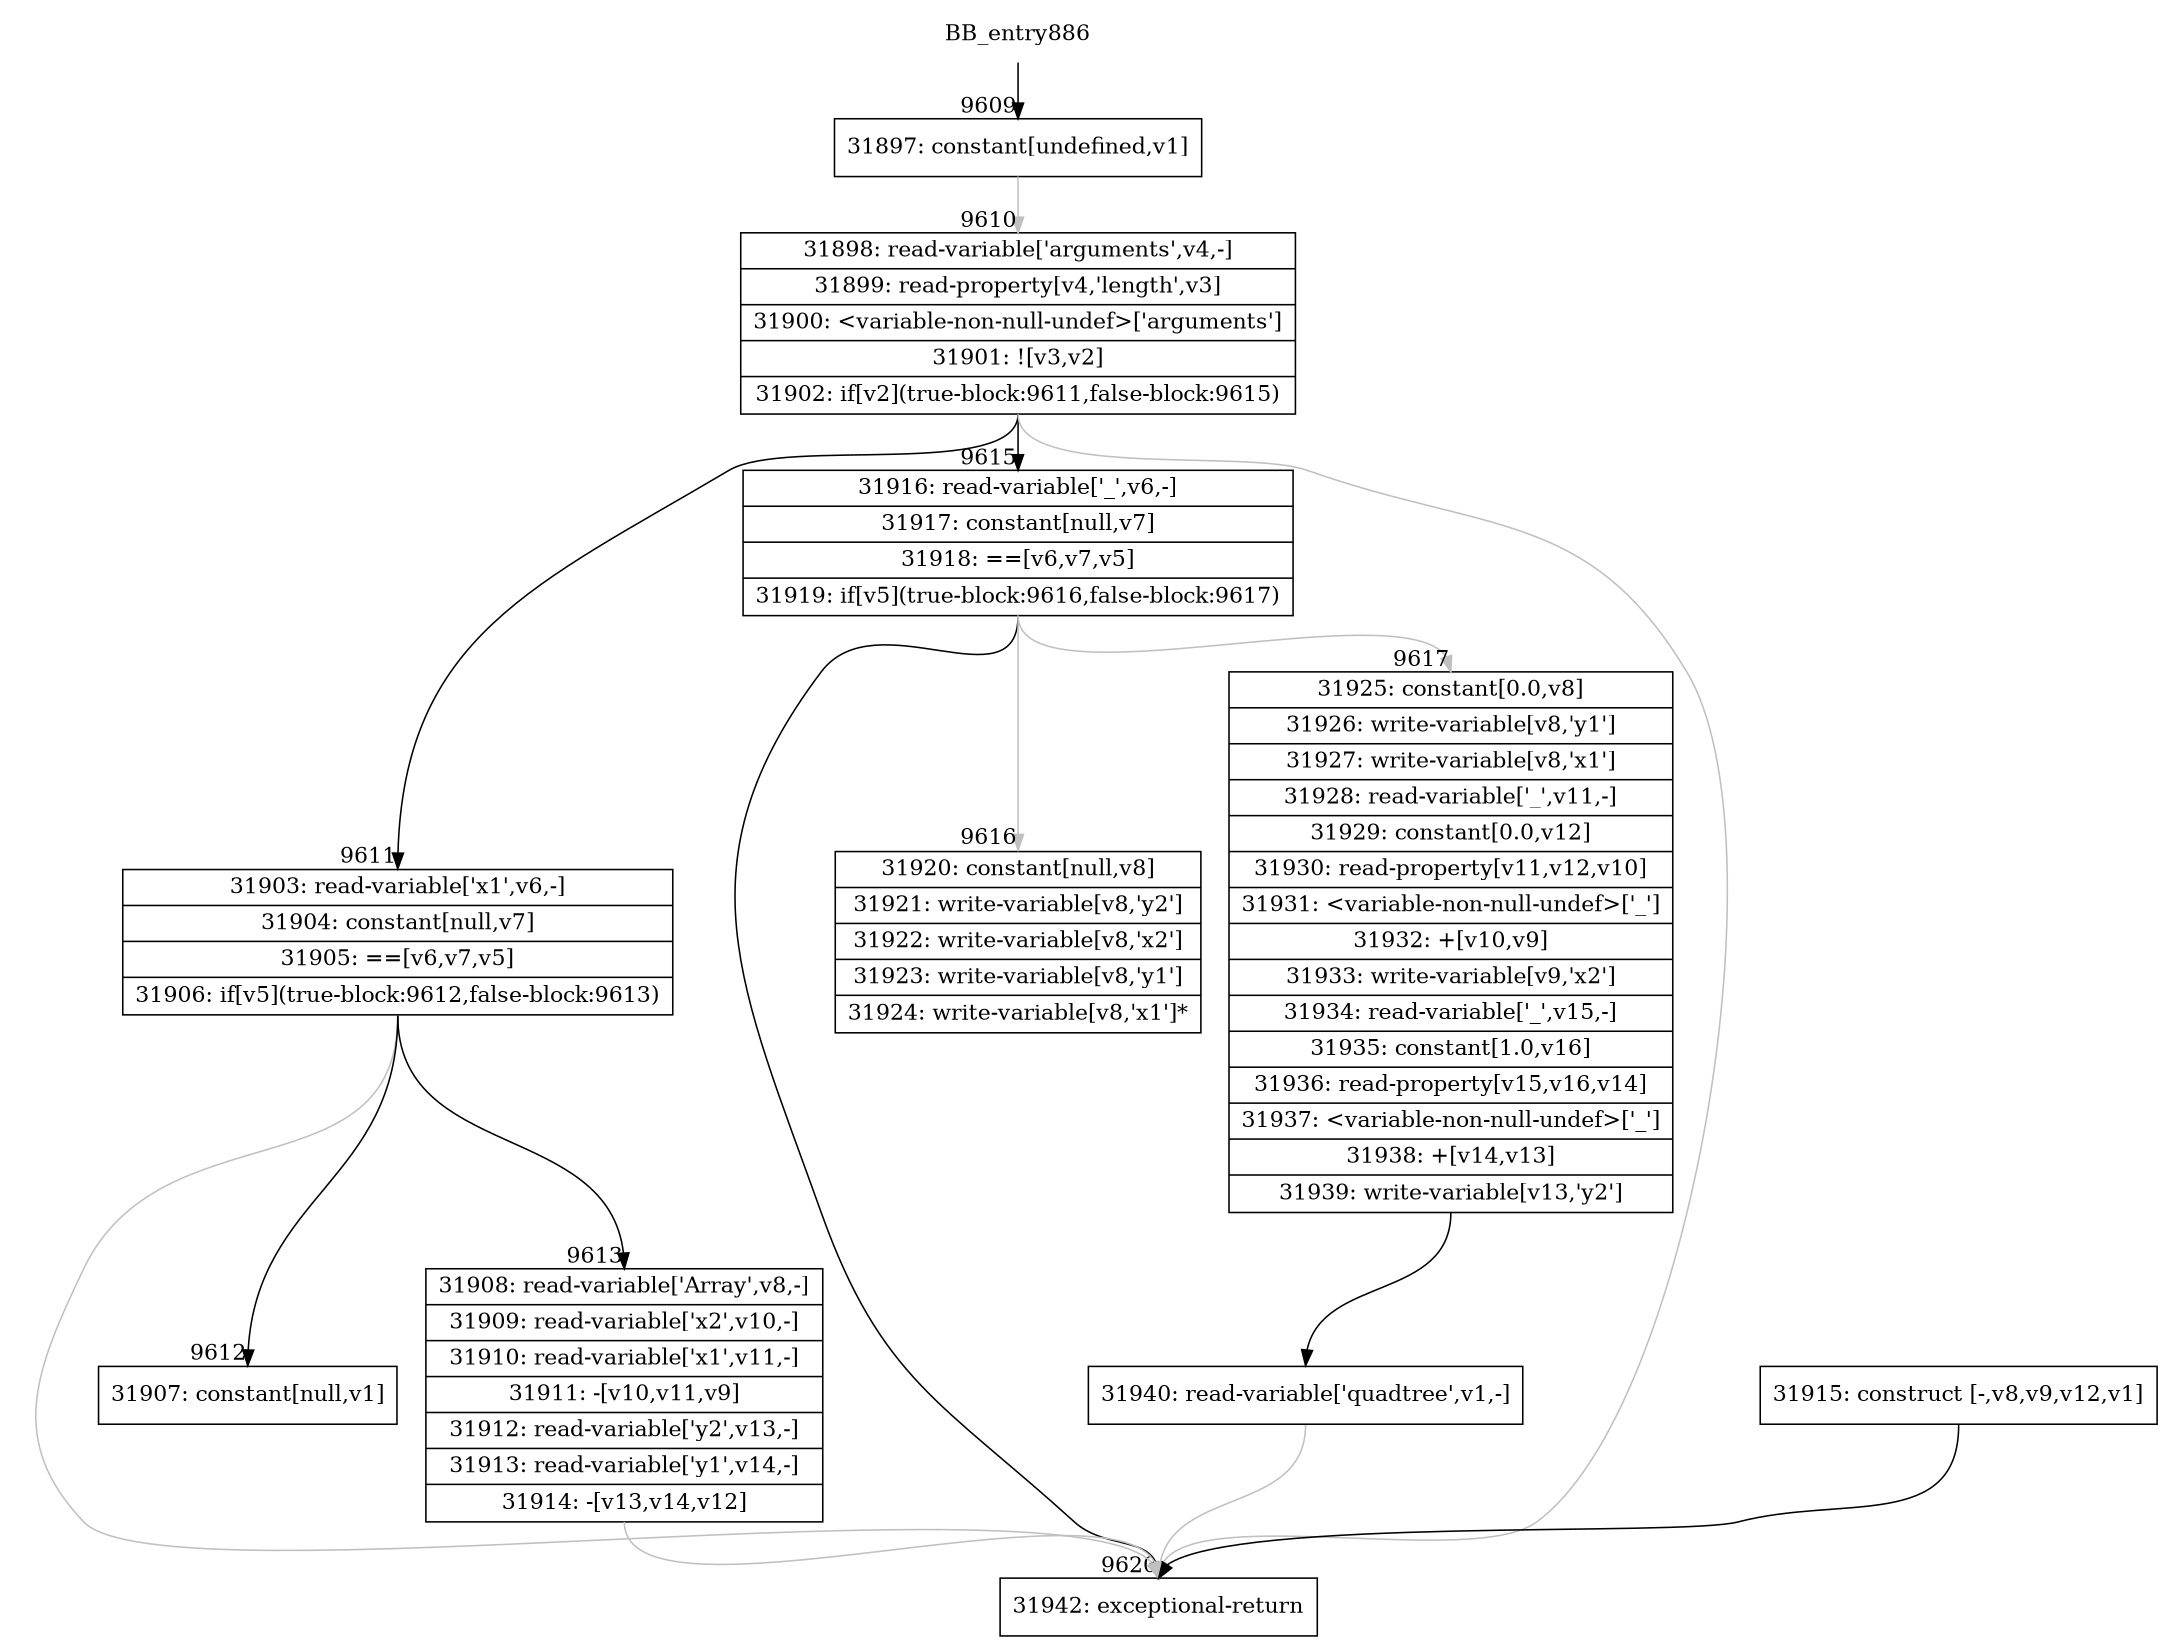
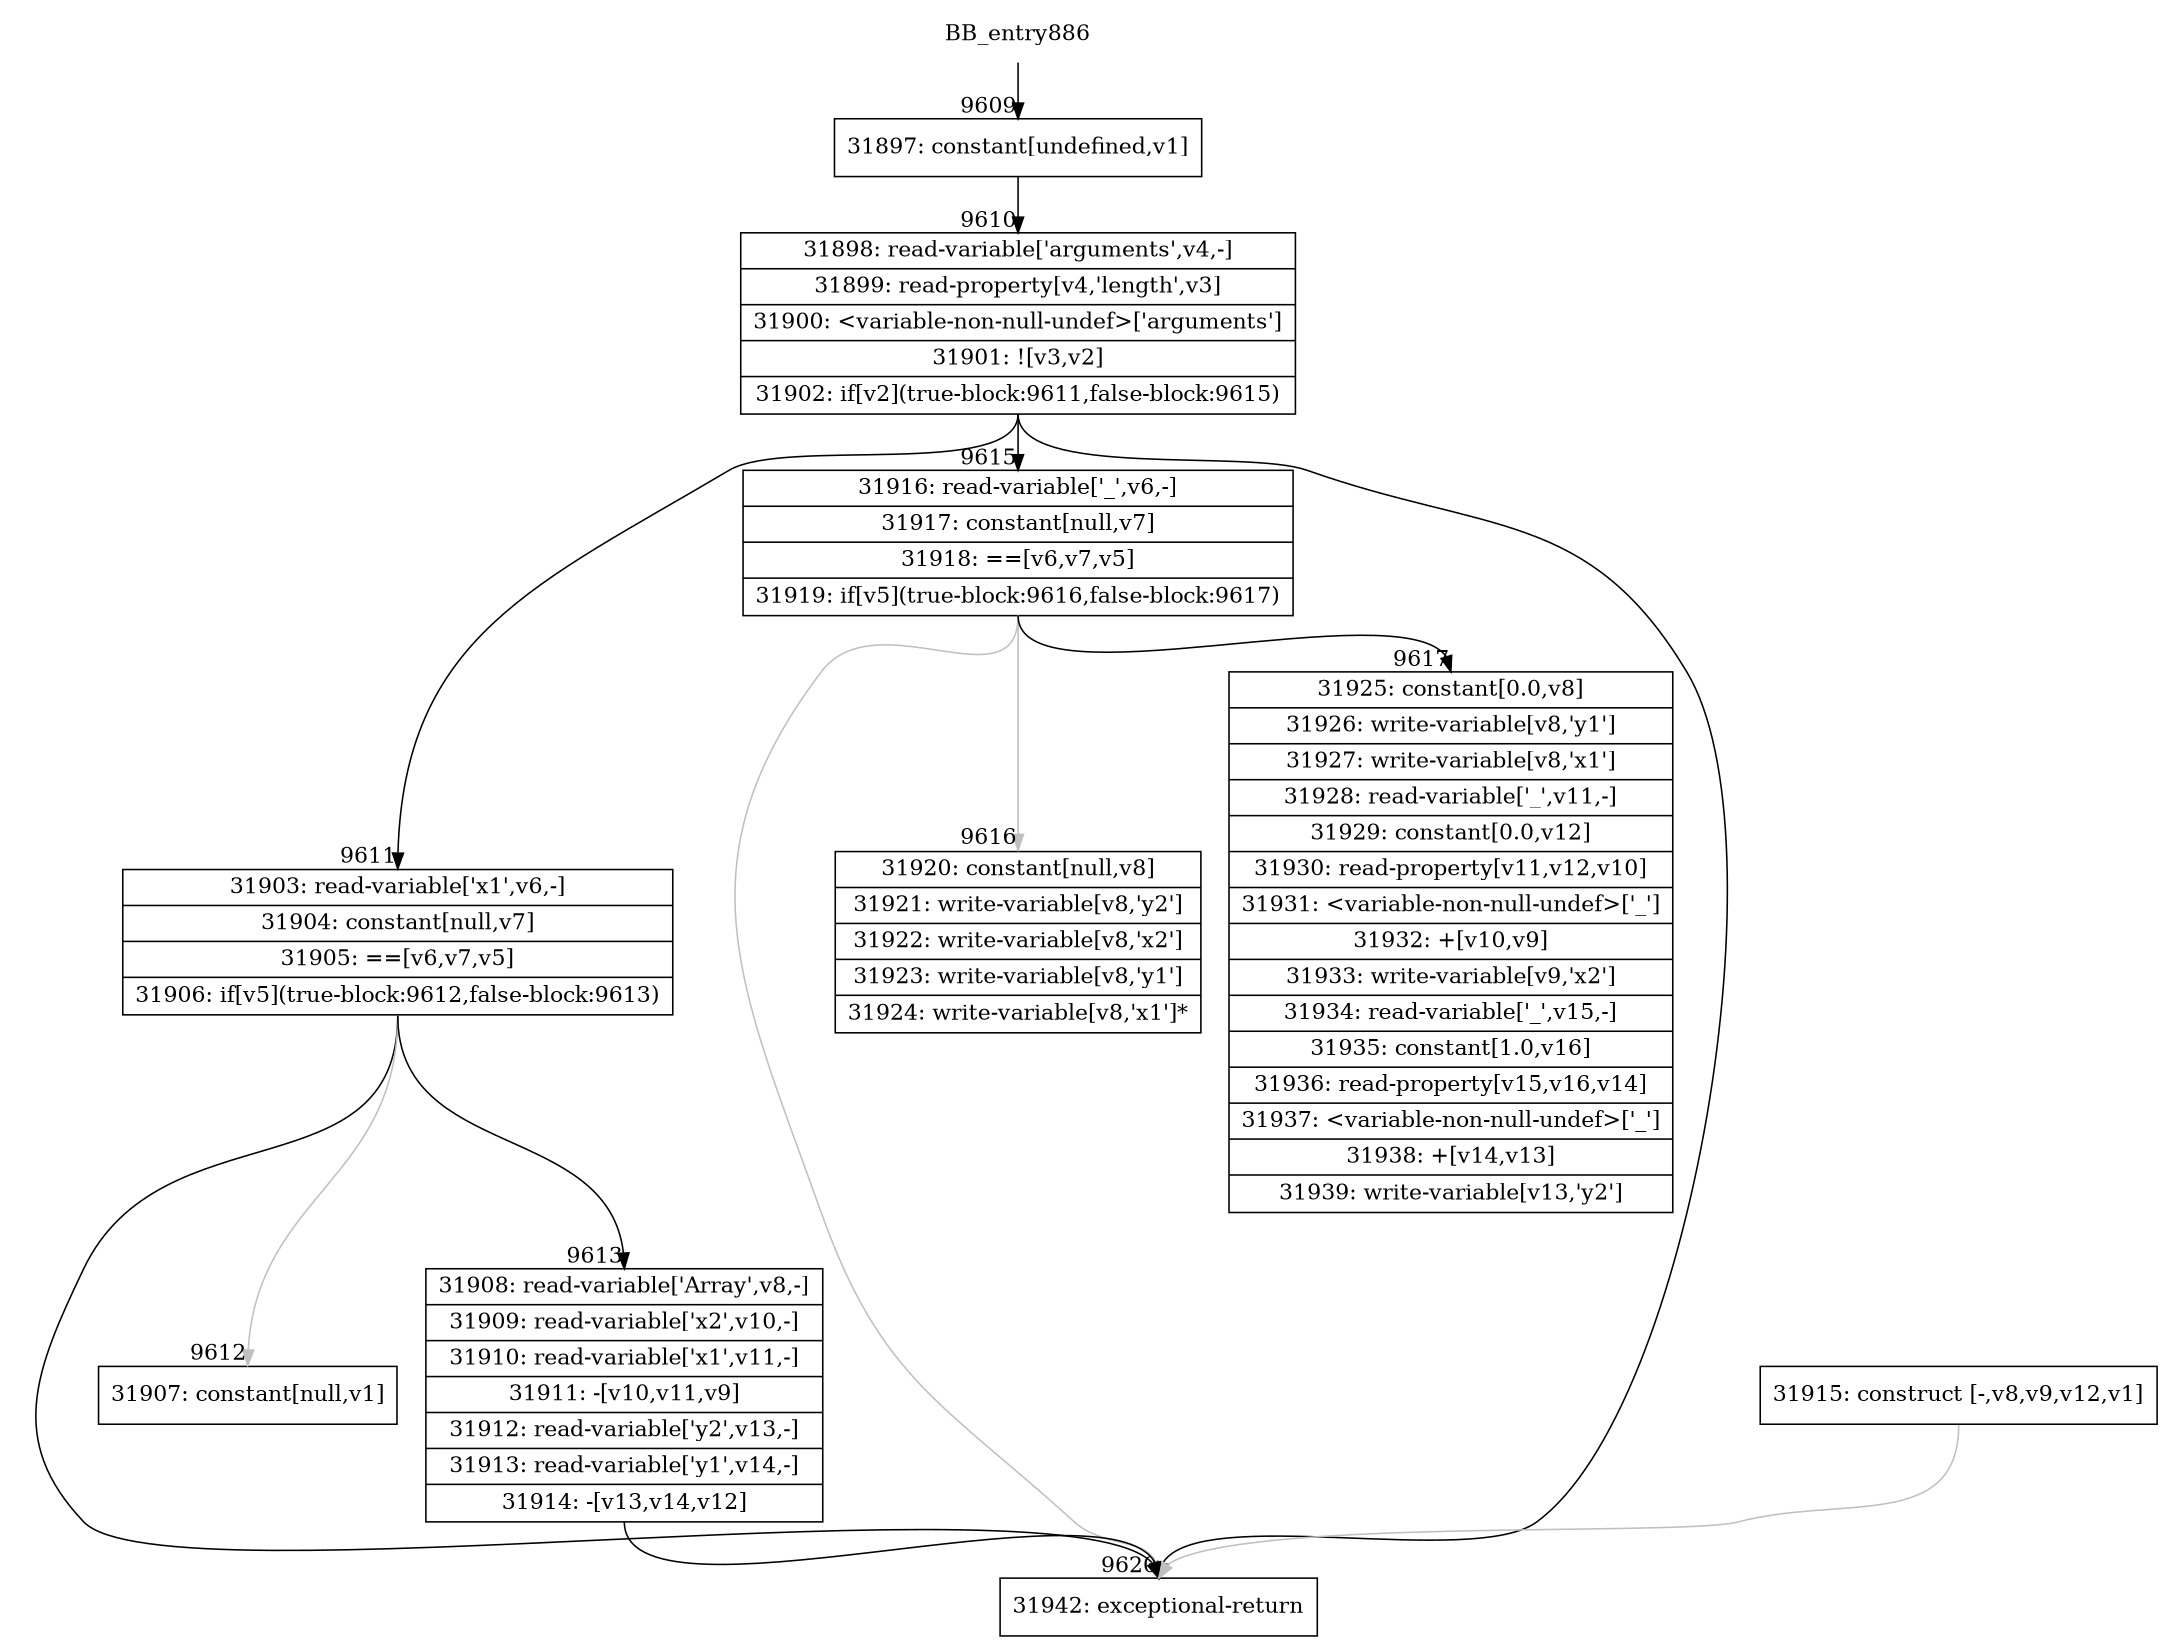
(1018, 197) -> (1018, 197)
(1227, 644) -> (1227, 644)
(1725, 931) -> (1725, 931)
(770, 1070) -> (770, 1070)
(328, 1184) -> (328, 1184)
(1306, 1395) -> none
(1585, 1529) -> (1585, 1529)
(266, 1550) -> (266, 1550)
(884, 1551) -> (884, 1551)
